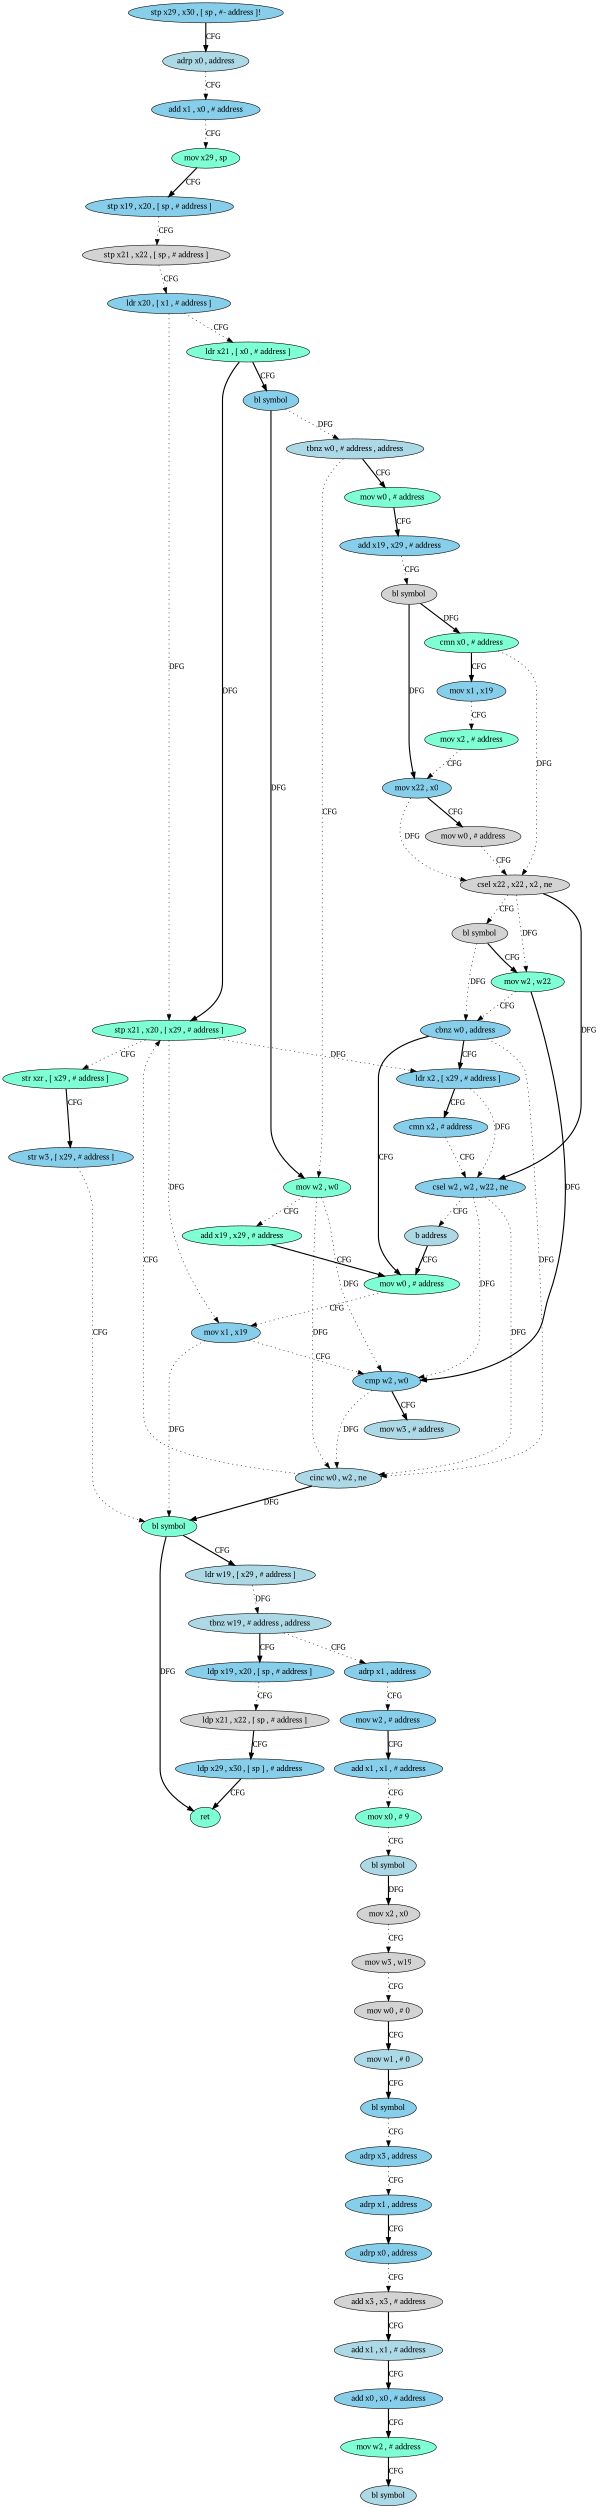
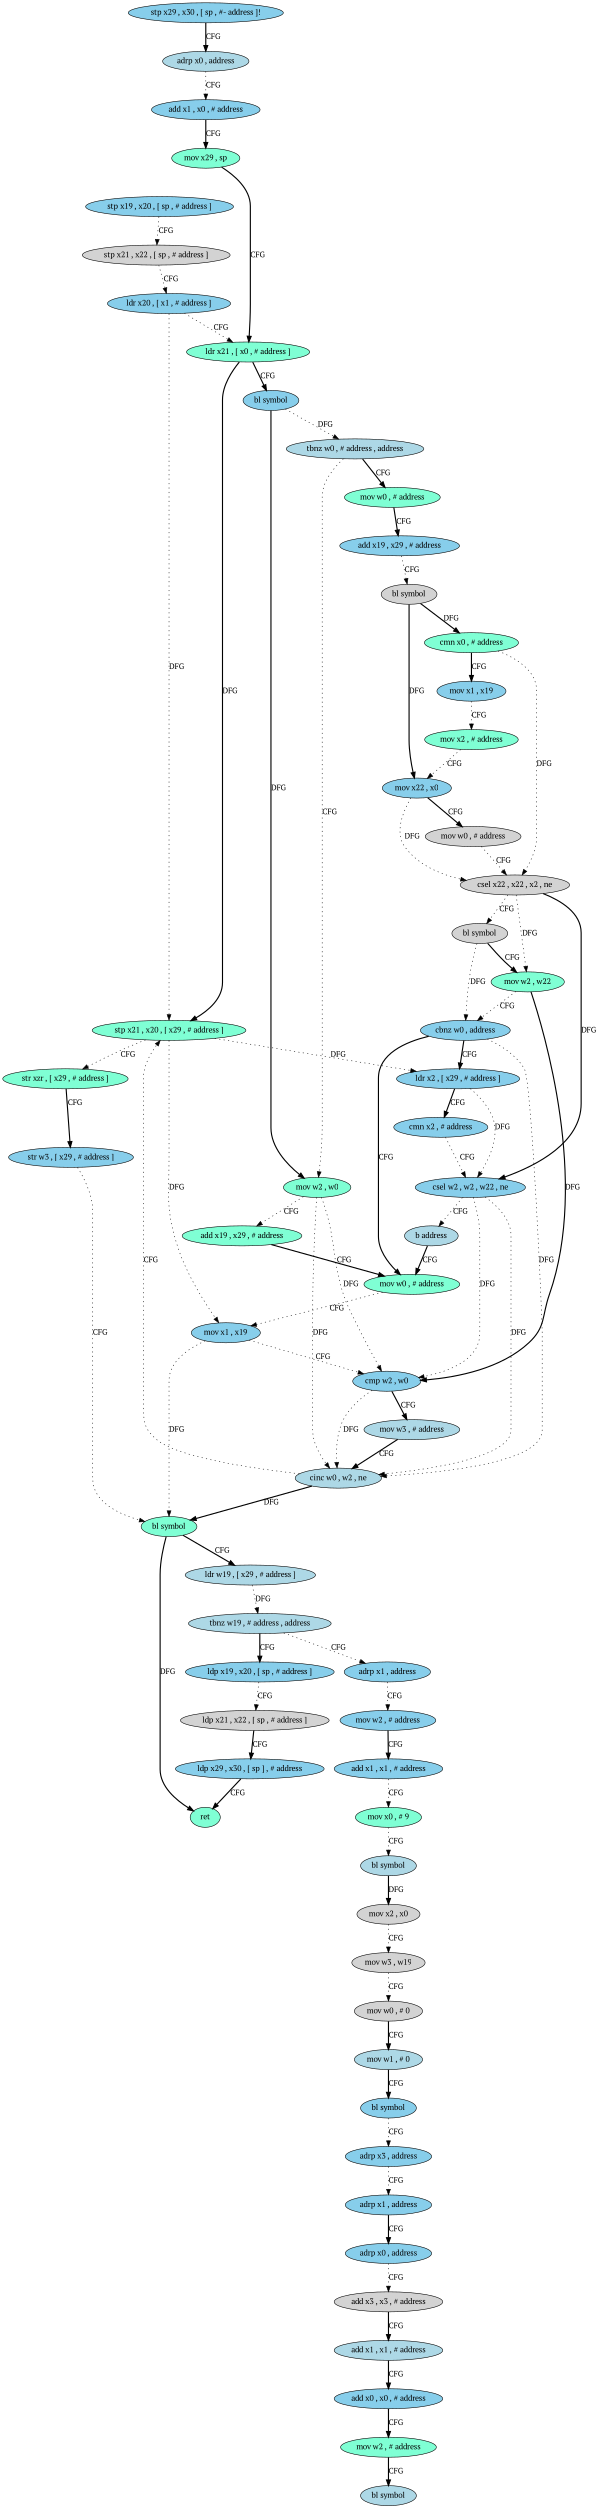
(206, 131) -> (206, 131)
(185, 180) -> (250, 246)
none -> (377, 1452)
